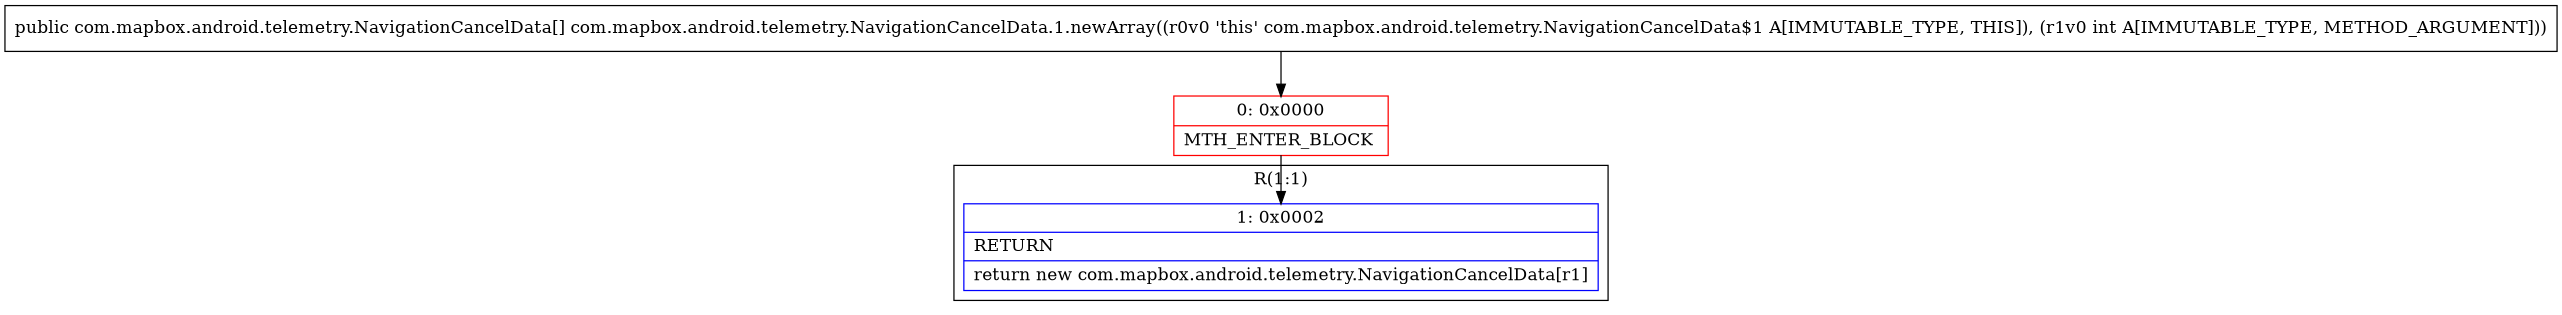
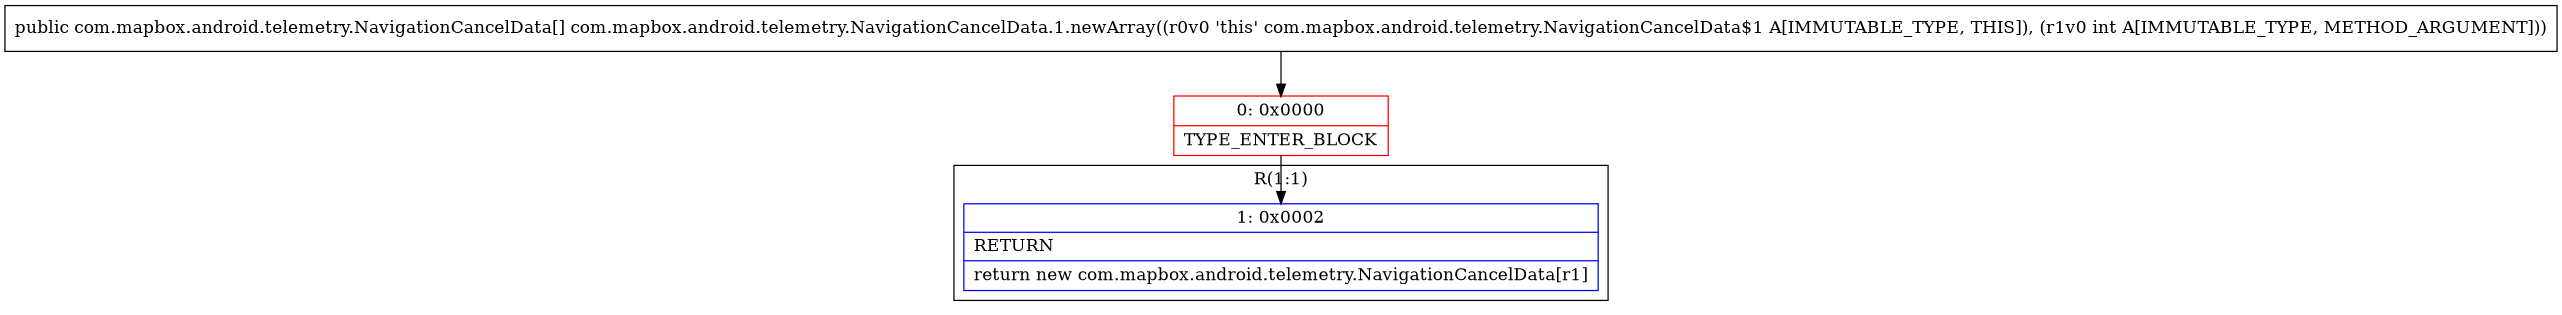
(1279, 140) -> (1281, 140)
